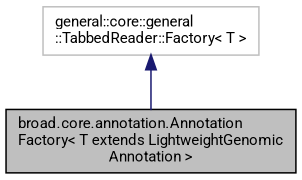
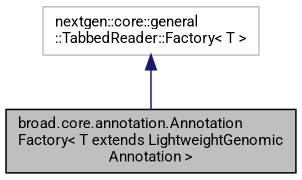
(151, 31) -> (151, 31)
